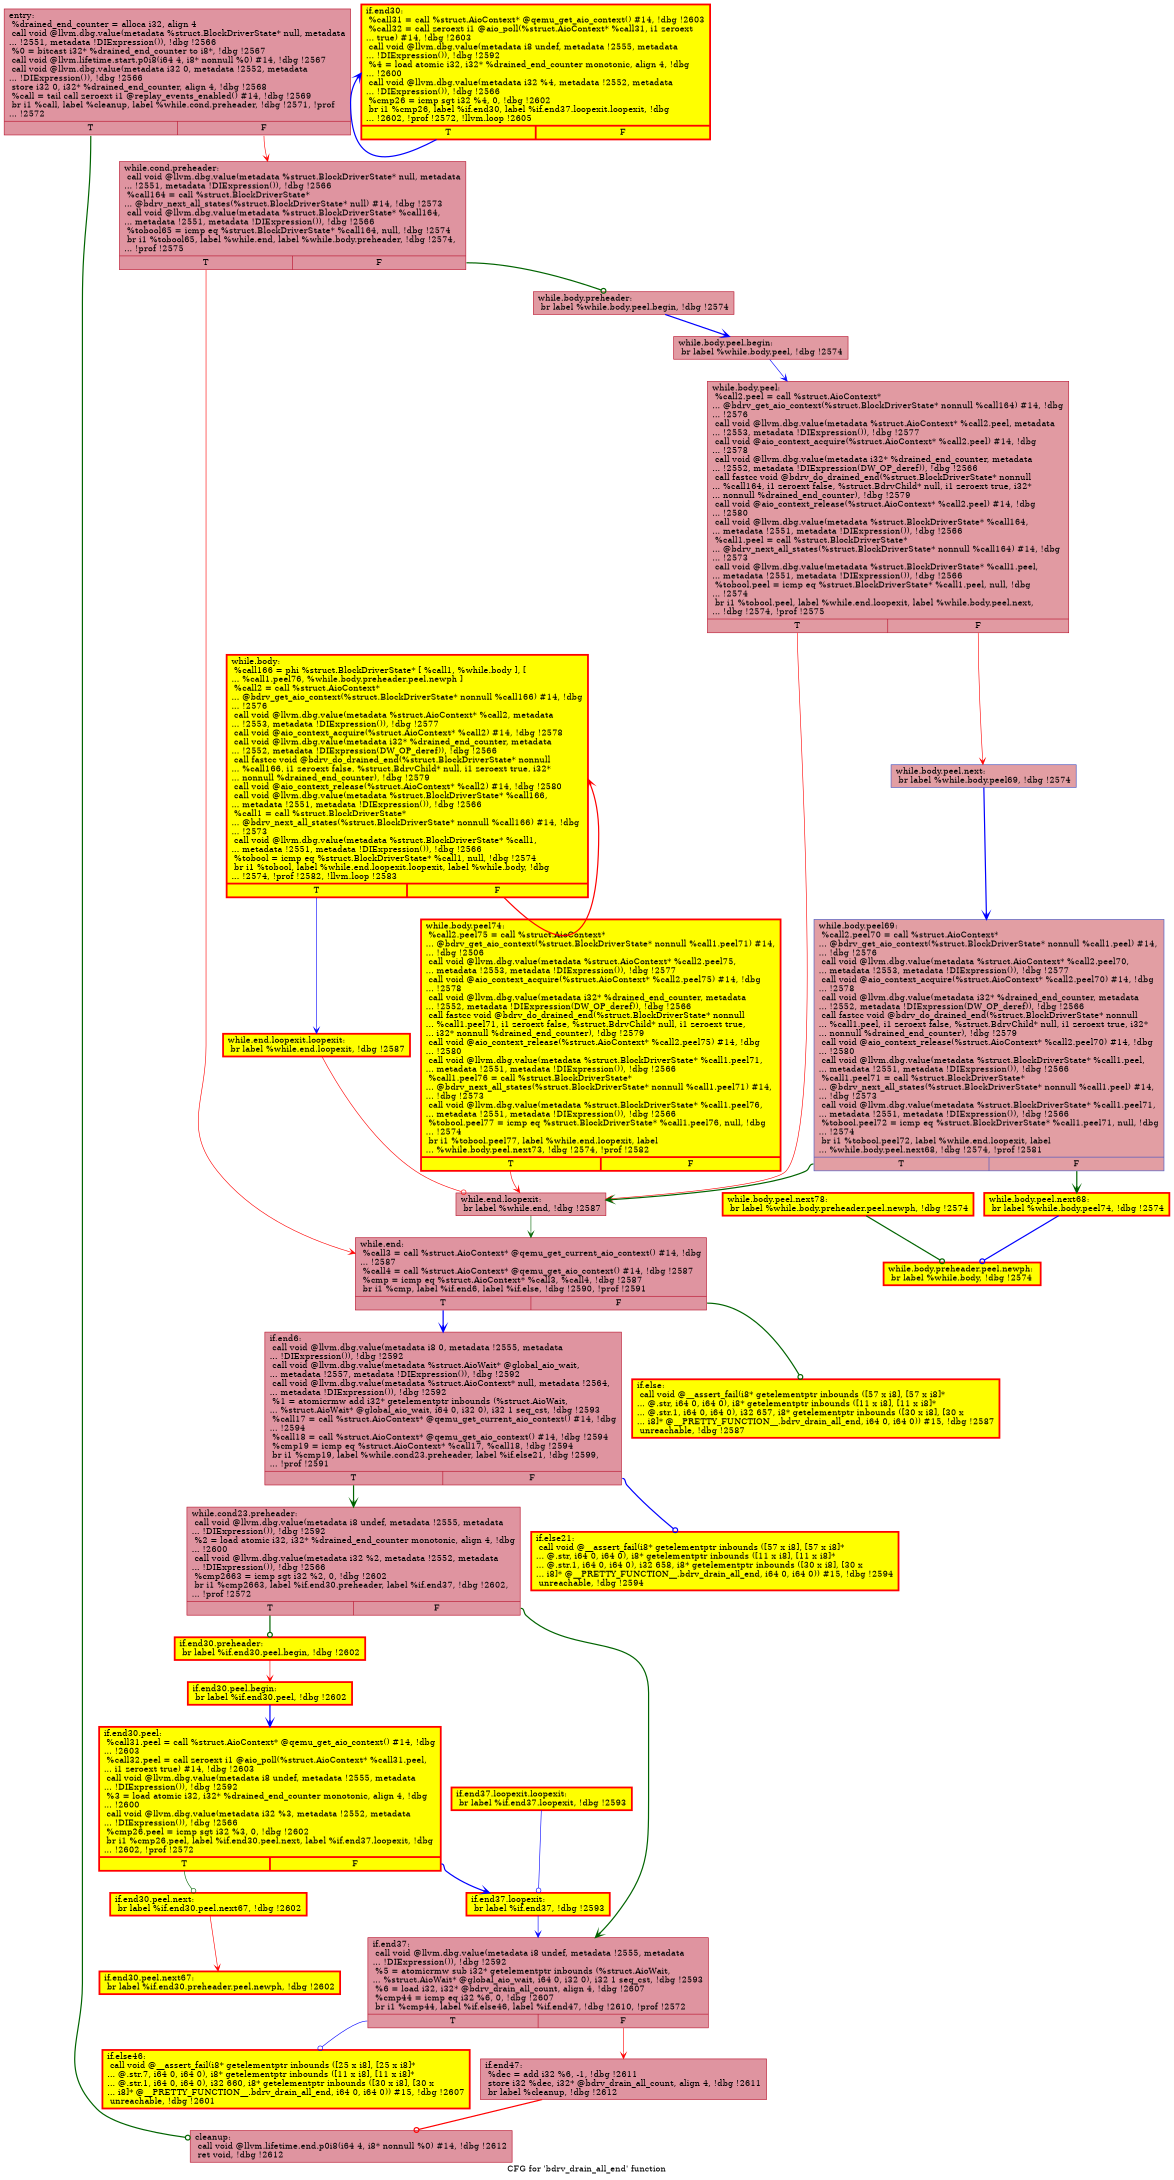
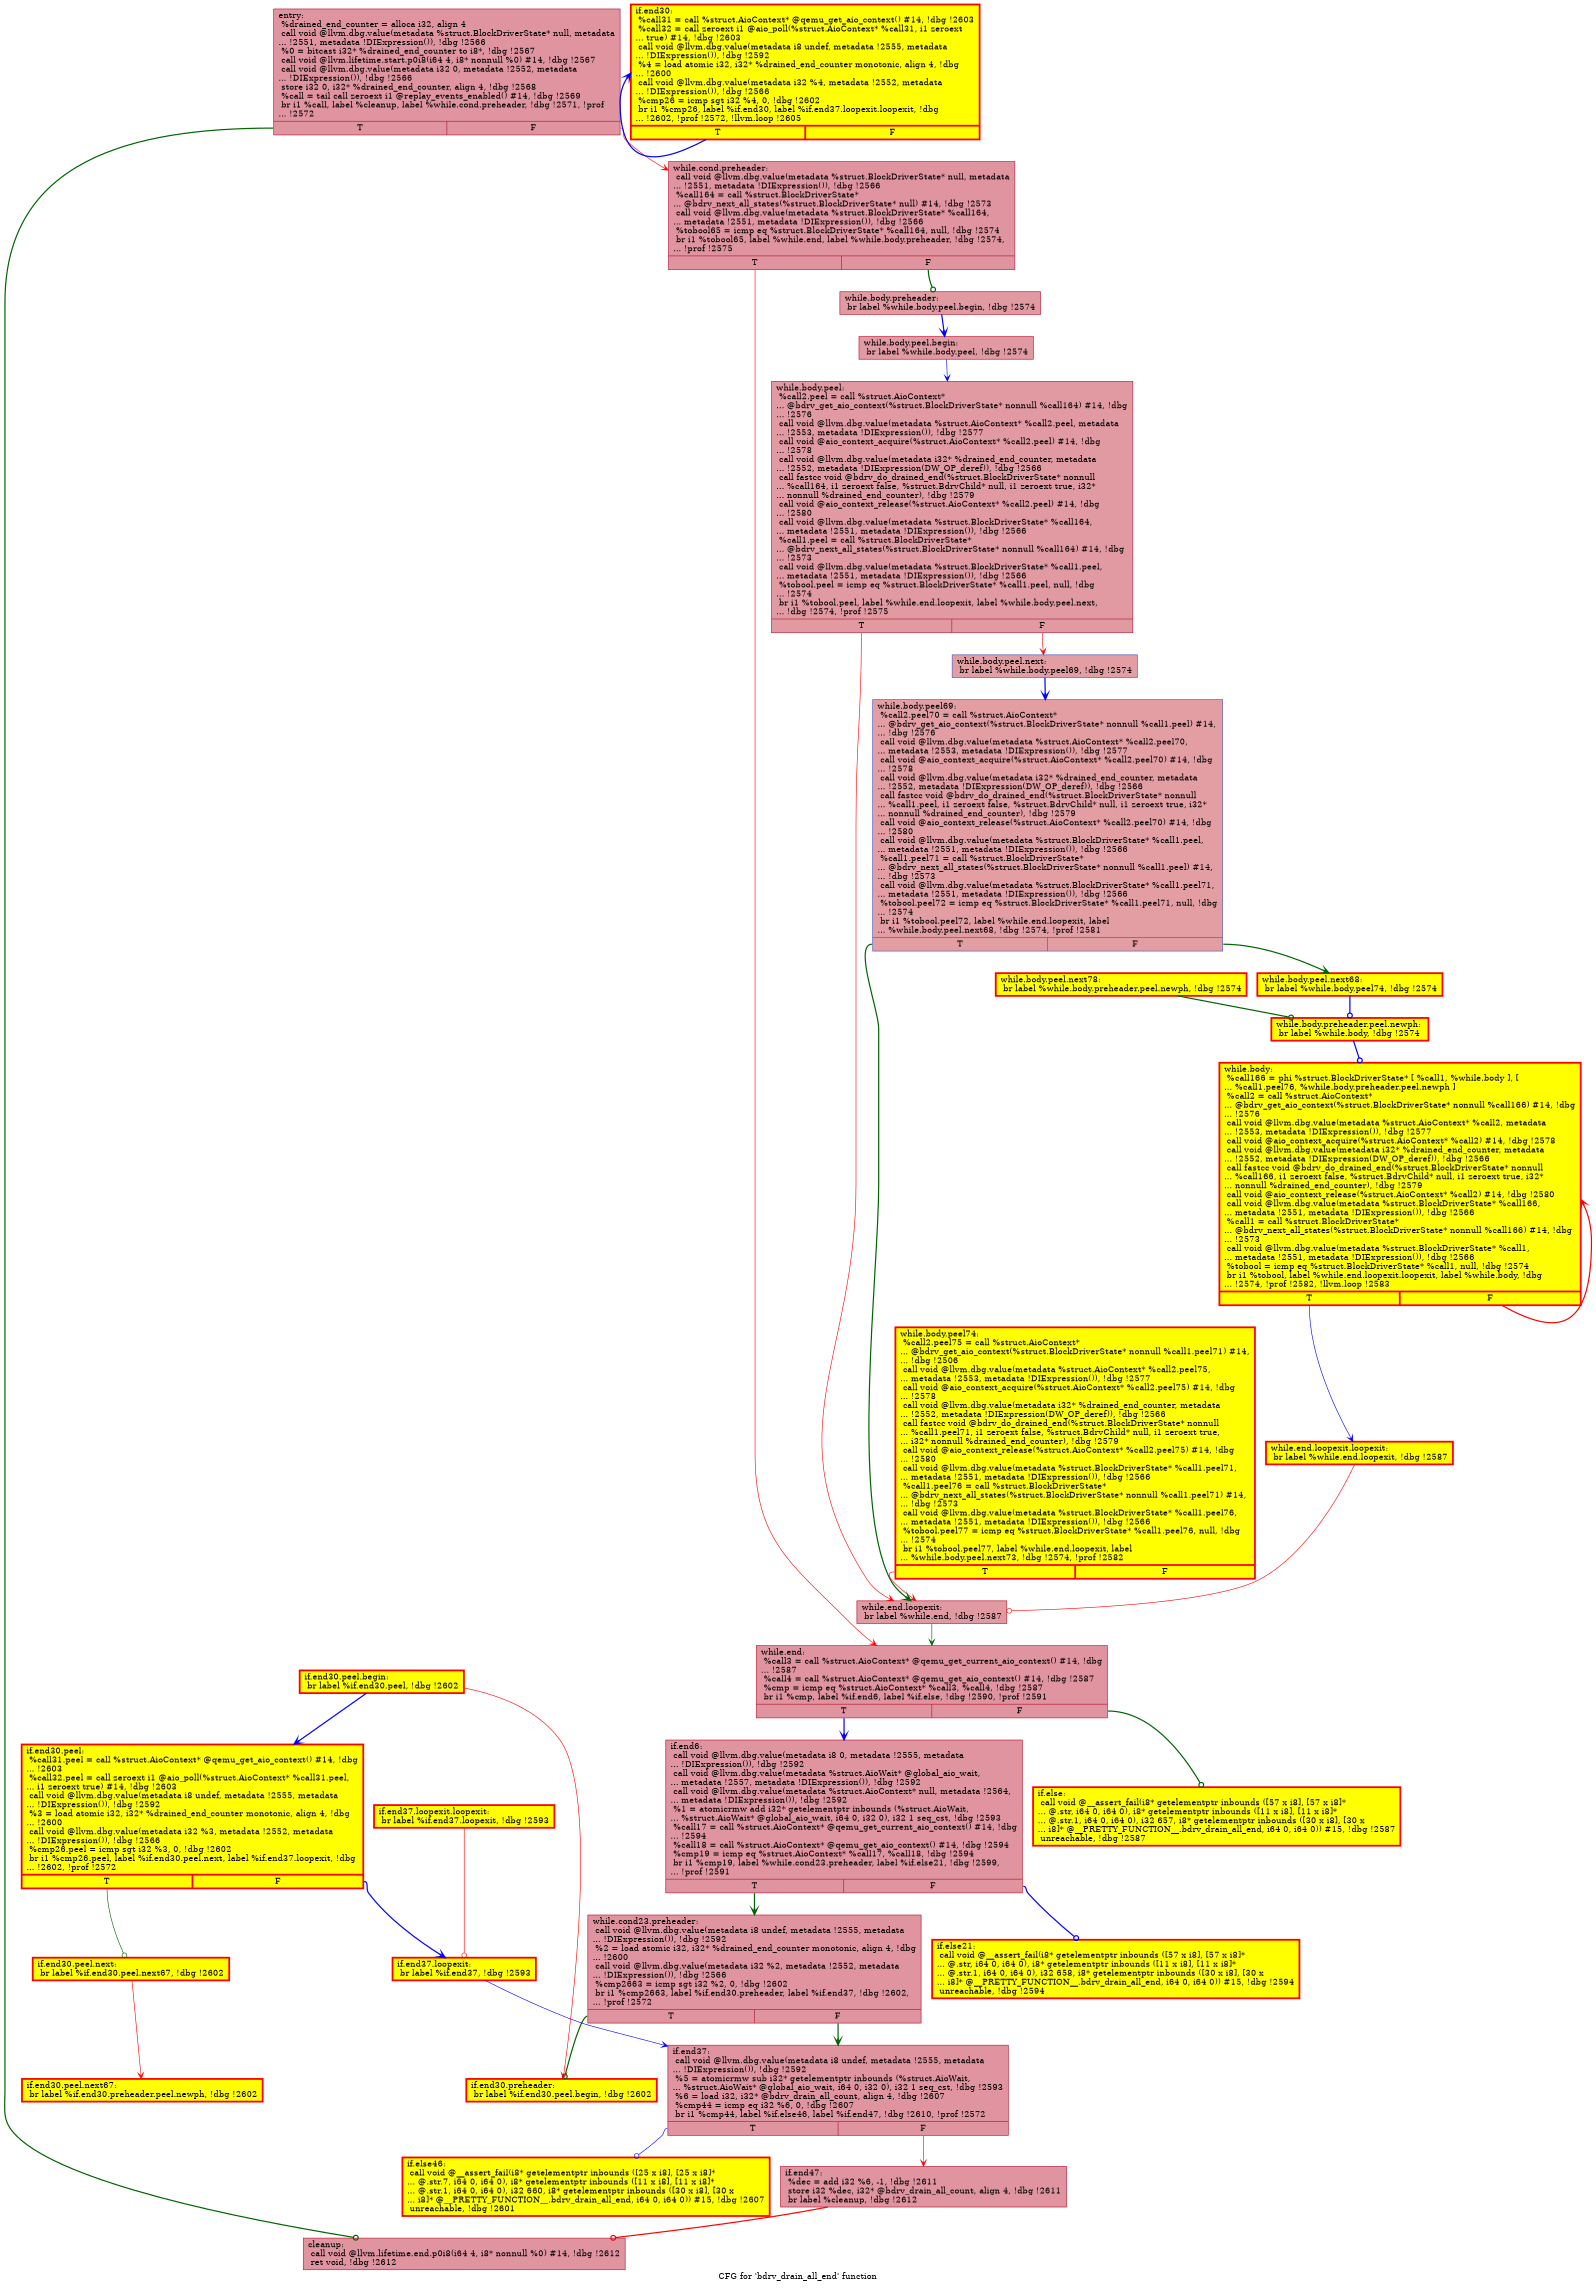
none -> (1356, 1049)
(270, 1668) -> (580, 1849)
(540, 1849) -> (464, 1890)
